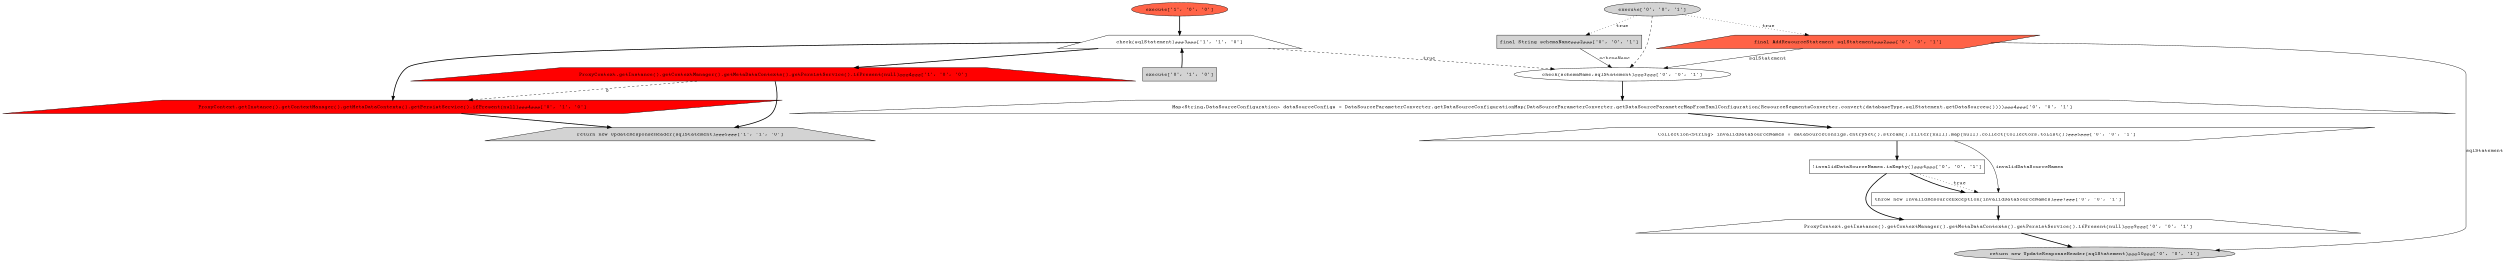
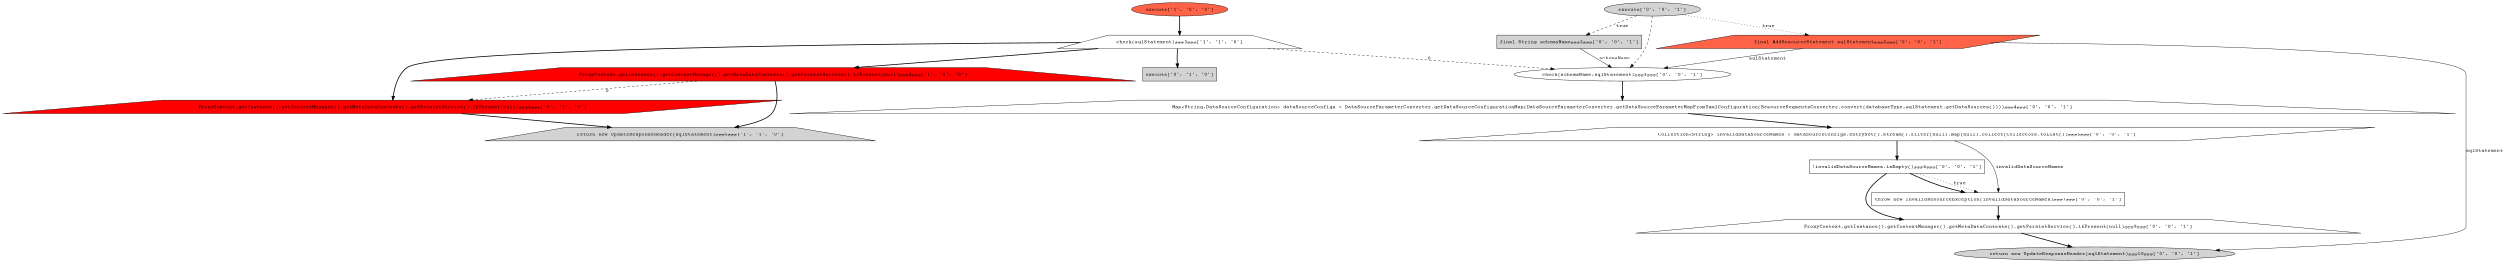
(1613, 25) -> (1613, 25)
(1429, 58) -> (1429, 58)
(1182, 60) -> (1177, 56)
